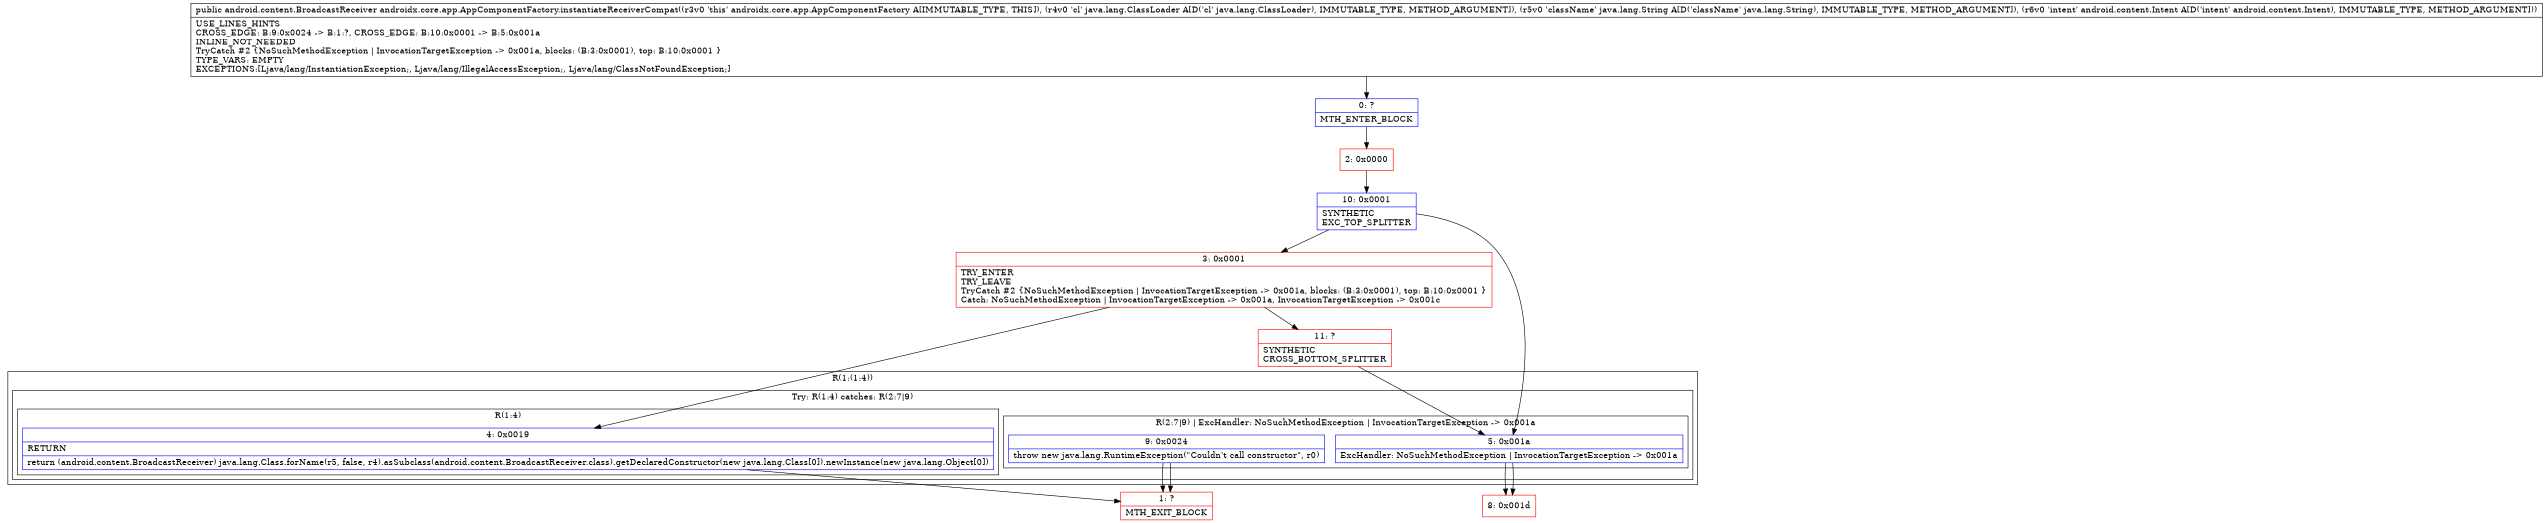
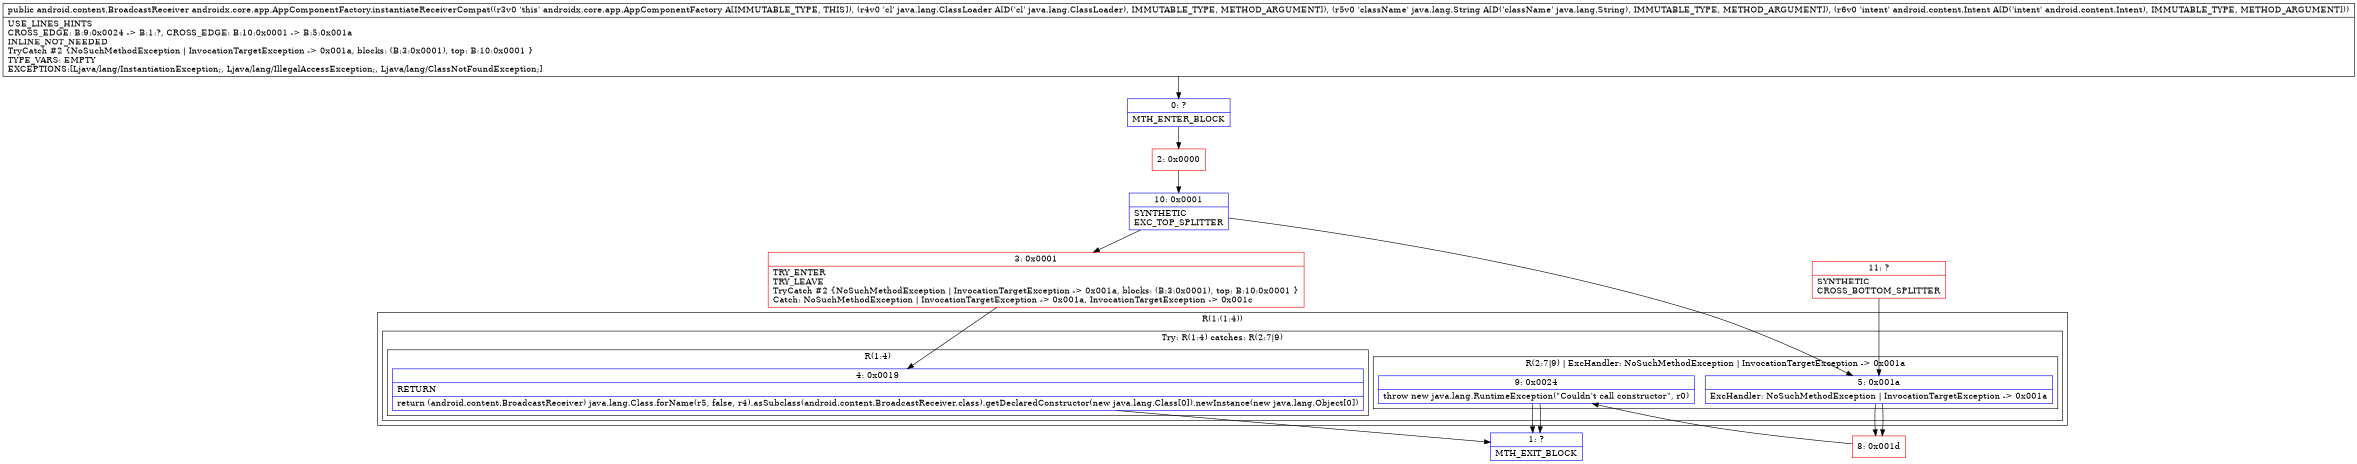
(1279, 317) -> none
none -> (1725, 429)
(1167, 506) -> (1536, 447)
